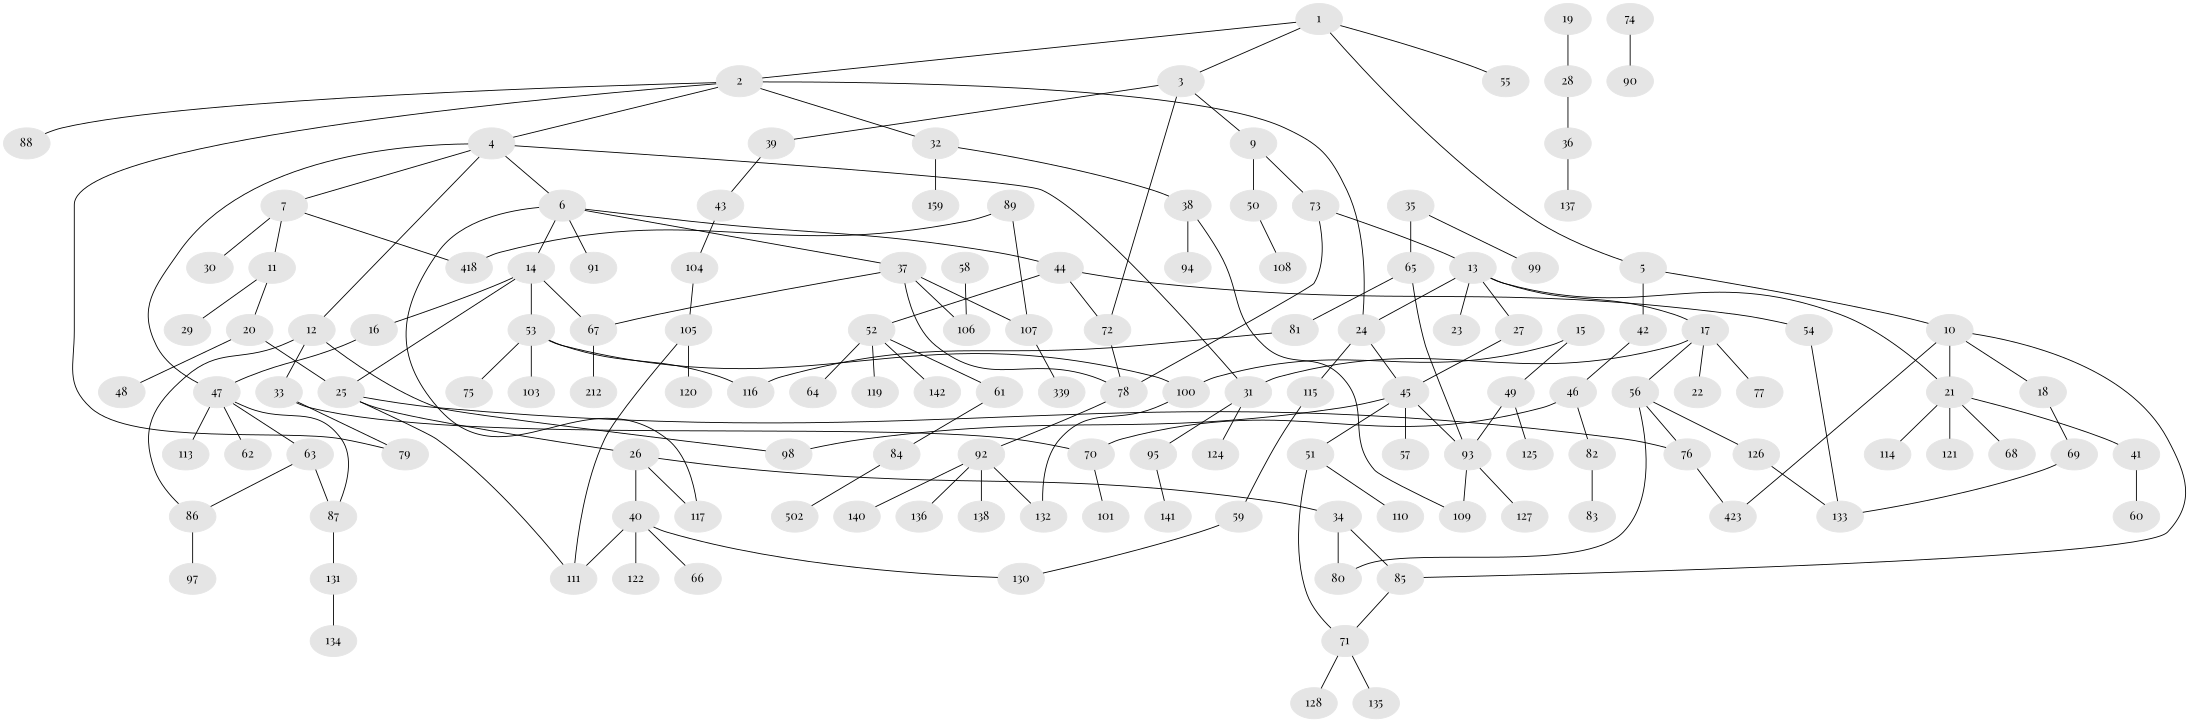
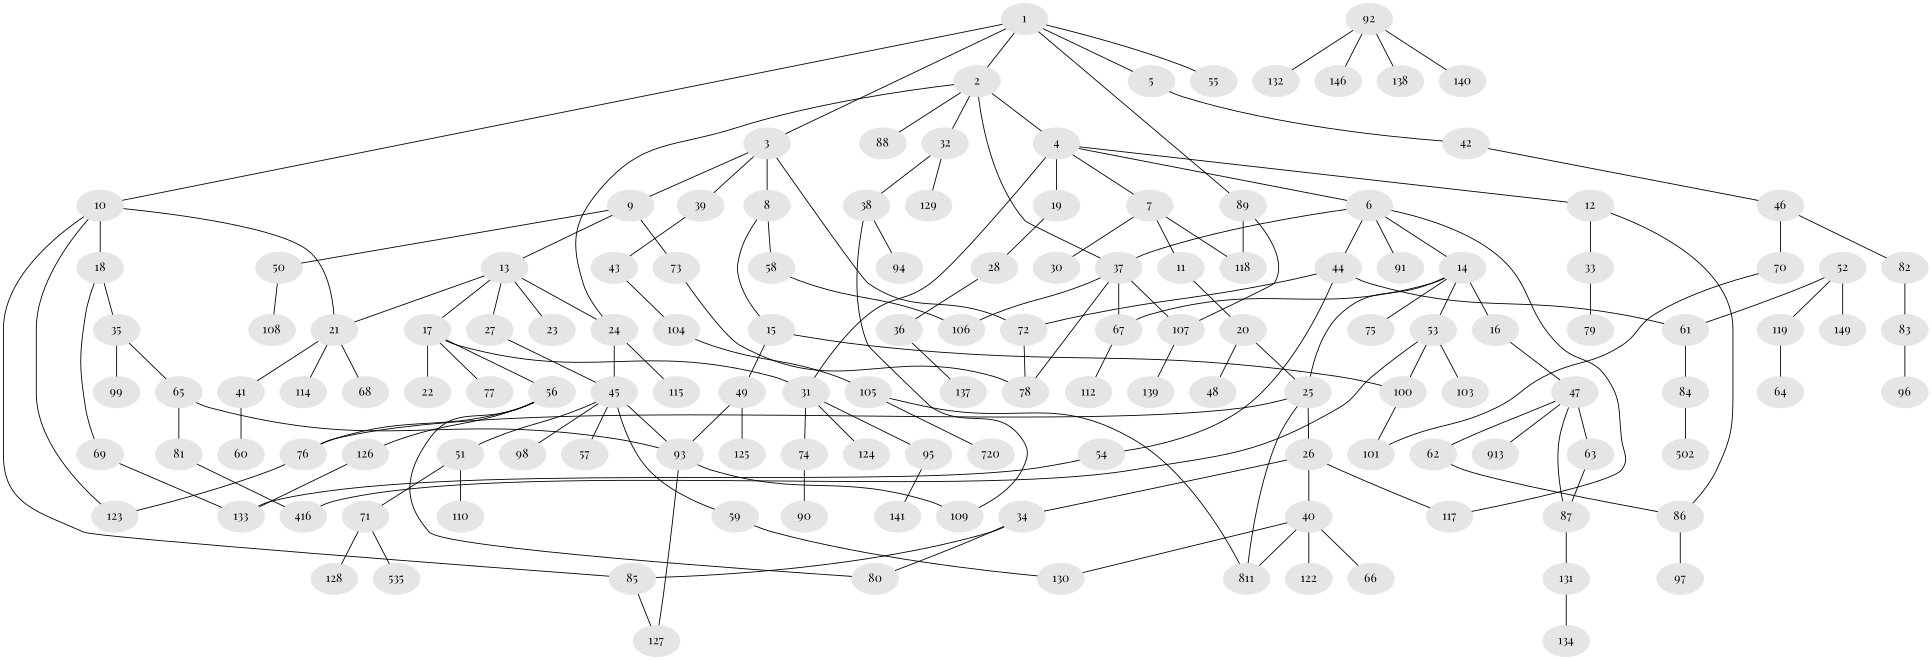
none -> (1134, 112)
(139, 166) -> (1013, 205)
(238, 199) -> (1057, 175)
none -> (767, 206)
(936, 206) -> (929, 206)
(1396, 234) -> (568, 237)
(469, 268) -> (1243, 268)
(1797, 295) -> (562, 112)
(973, 297) -> (1509, 304)
none -> (108, 299)
(187, 330) -> none
(847, 357) -> (1780, 361)
(500, 361) -> (1415, 300)
(593, 392) -> (1088, 392)
(689, 392) -> (991, 454)
(751, 392) -> (303, 517)
(937, 392) -> (1843, 330)
(1062, 392) -> (1151, 392)
none -> (1905, 392)
(537, 423) -> none
none -> (805, 423)
(682, 431) -> none
(1069, 431) -> (1387, 423)
(1035, 432) -> none
(1271, 453) -> (649, 470)
(186, 454) -> (1495, 454)
(1950, 454) -> none
(251, 485) -> (1543, 489)
(919, 517) -> (1338, 81)
(1733, 517) -> (115, 517)
(574, 579) -> (1247, 579)
(1373, 610) -> (644, 610)
(1376, 703) -> (397, 579)
